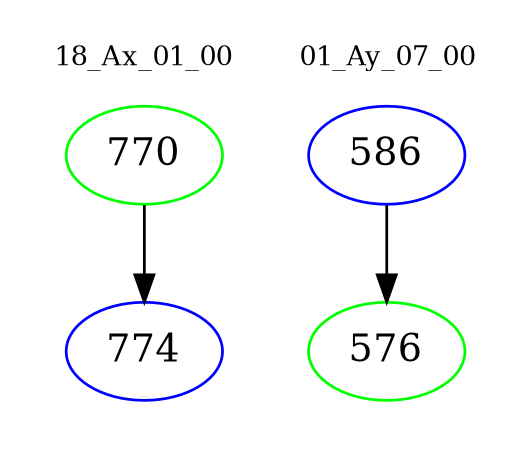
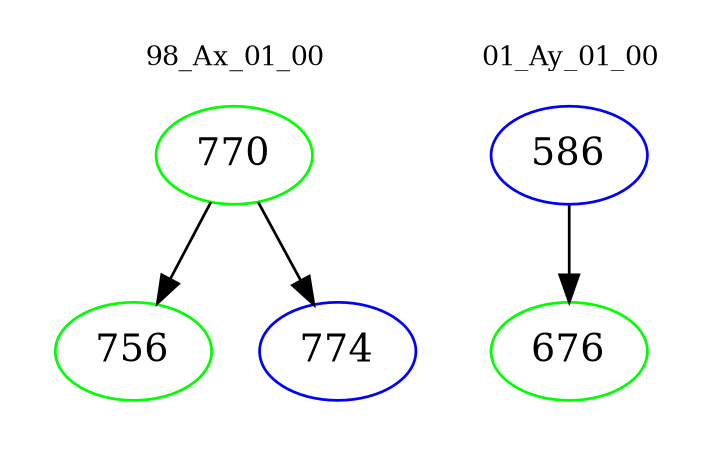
(144, 59) -> (236, 59)
(388, 59) -> (571, 59)
none -> (133, 351)
(387, 351) -> (569, 351)
